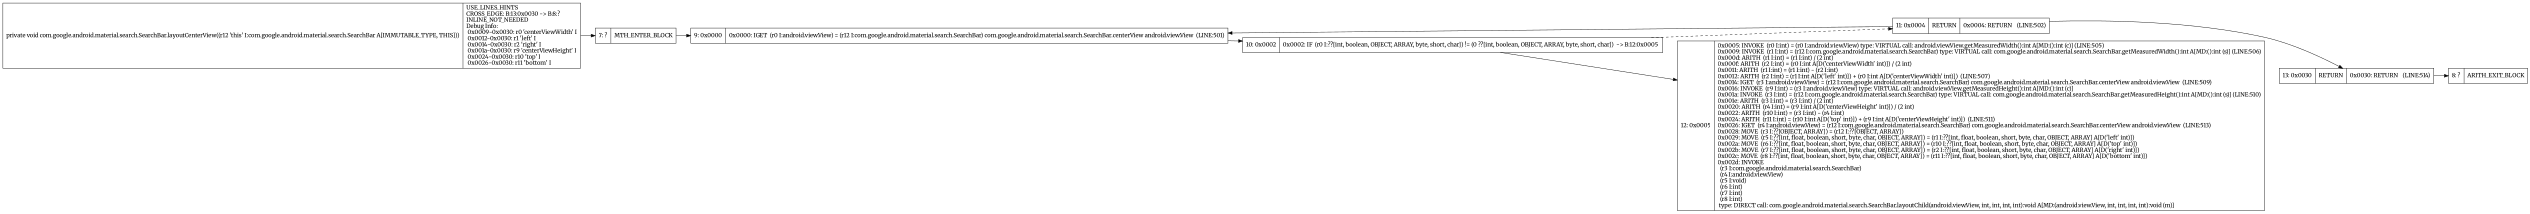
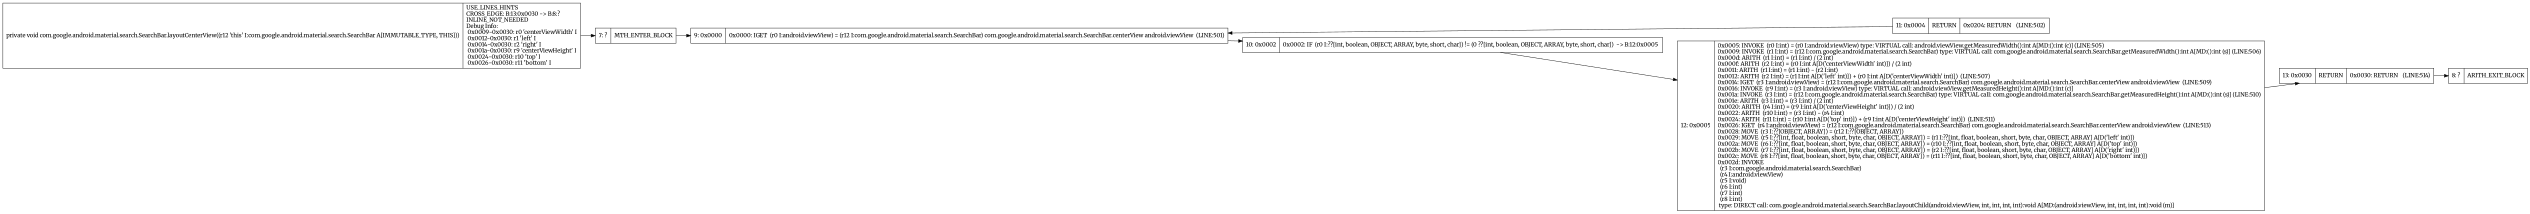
(2005, 26) -> (2004, 26)
(2197, 27) -> (2280, 86)
(1770, 33) -> none
